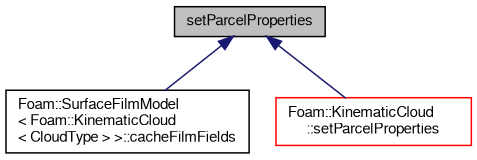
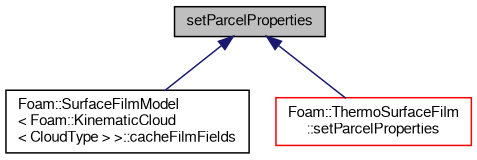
(374, 122) -> (374, 122)
